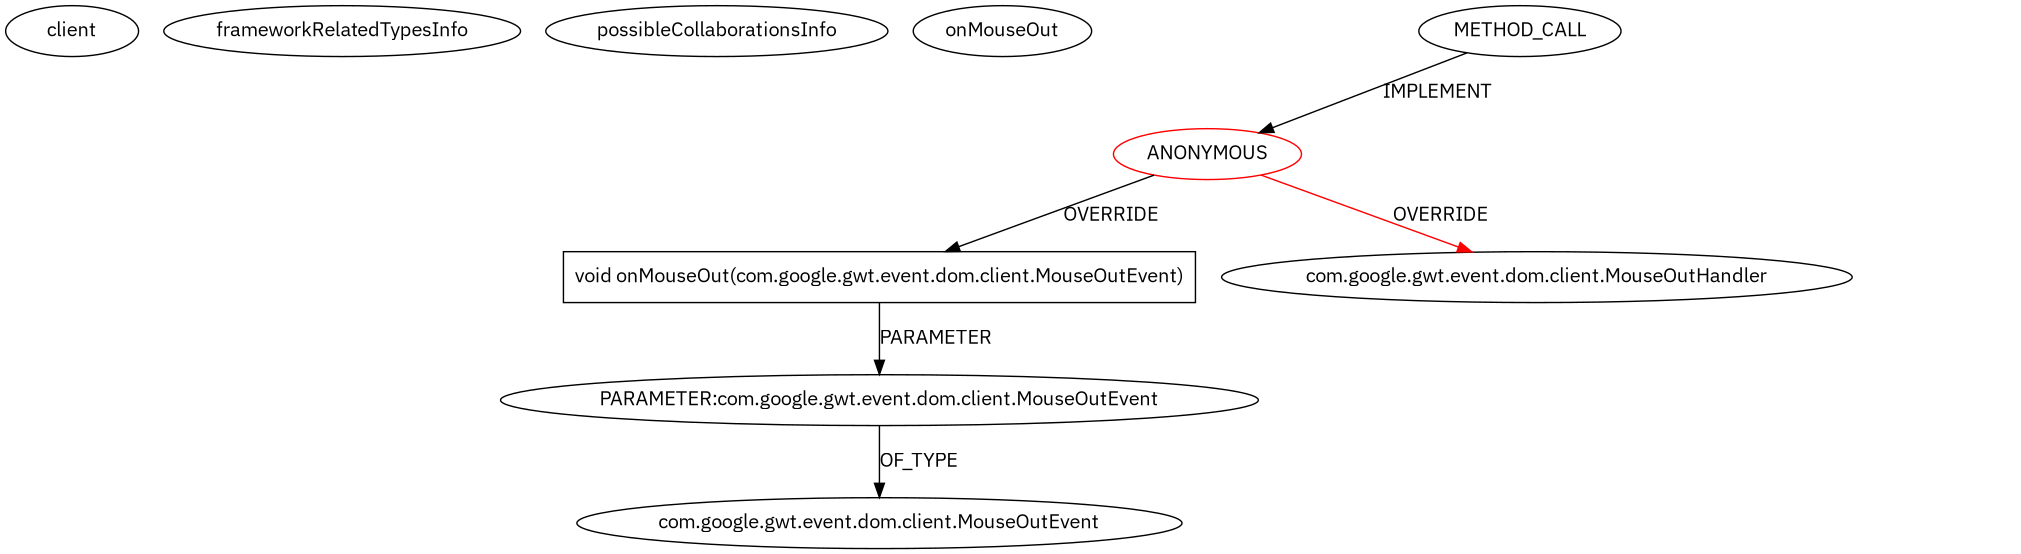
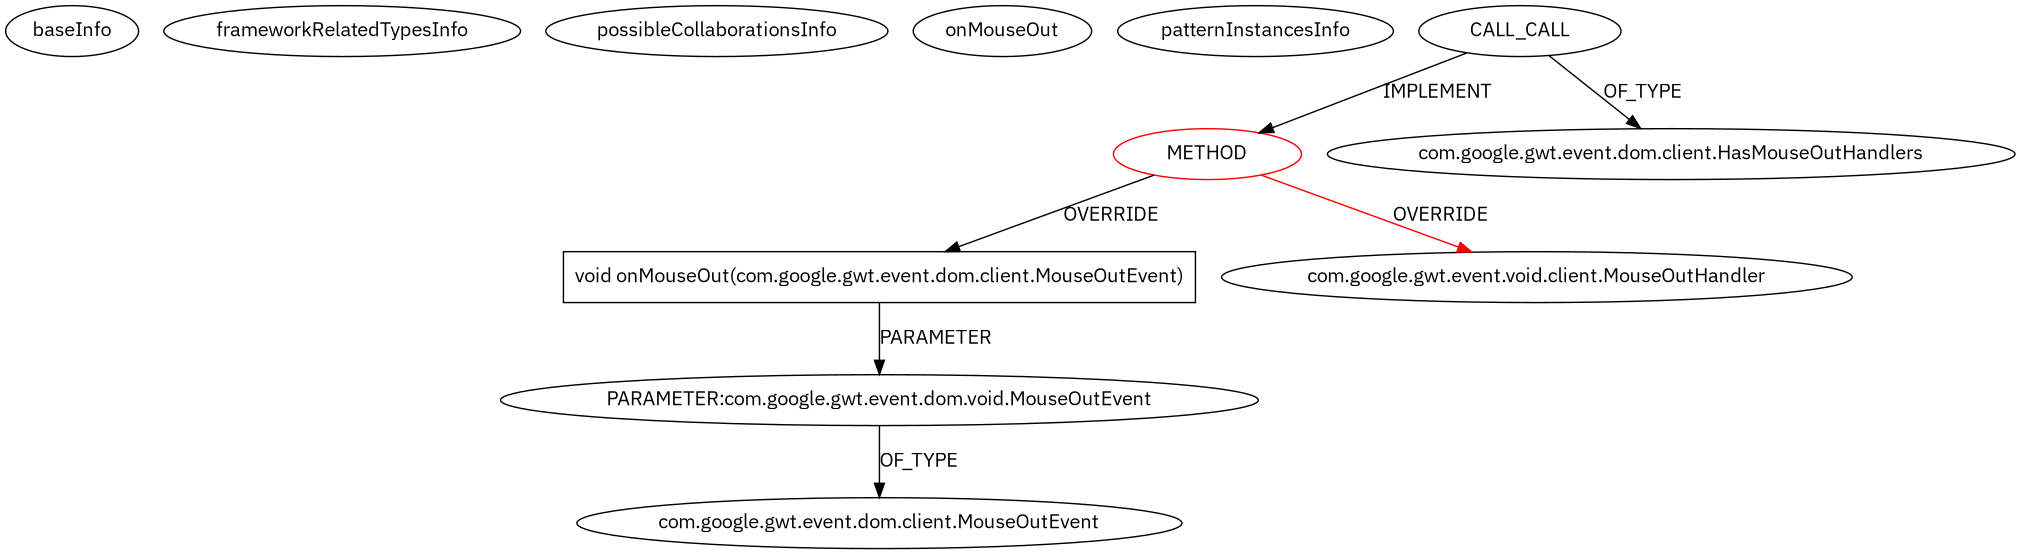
(72, 31) -> (72, 31)
none -> (1256, 31)
(1520, 31) -> (1520, 31)
(1207, 154) -> (1207, 154)
none -> (1671, 154)
(1537, 277) -> (1537, 277)
(879, 400) -> (879, 400)
